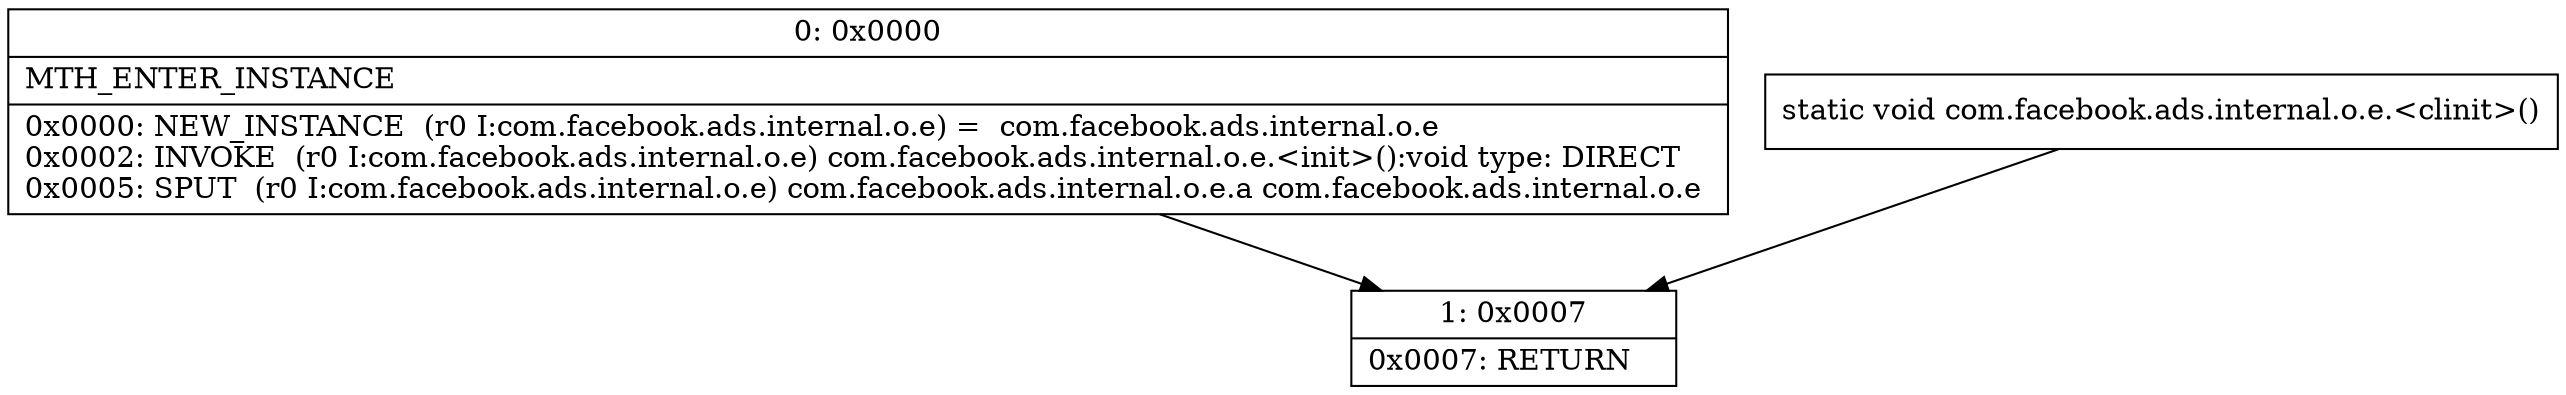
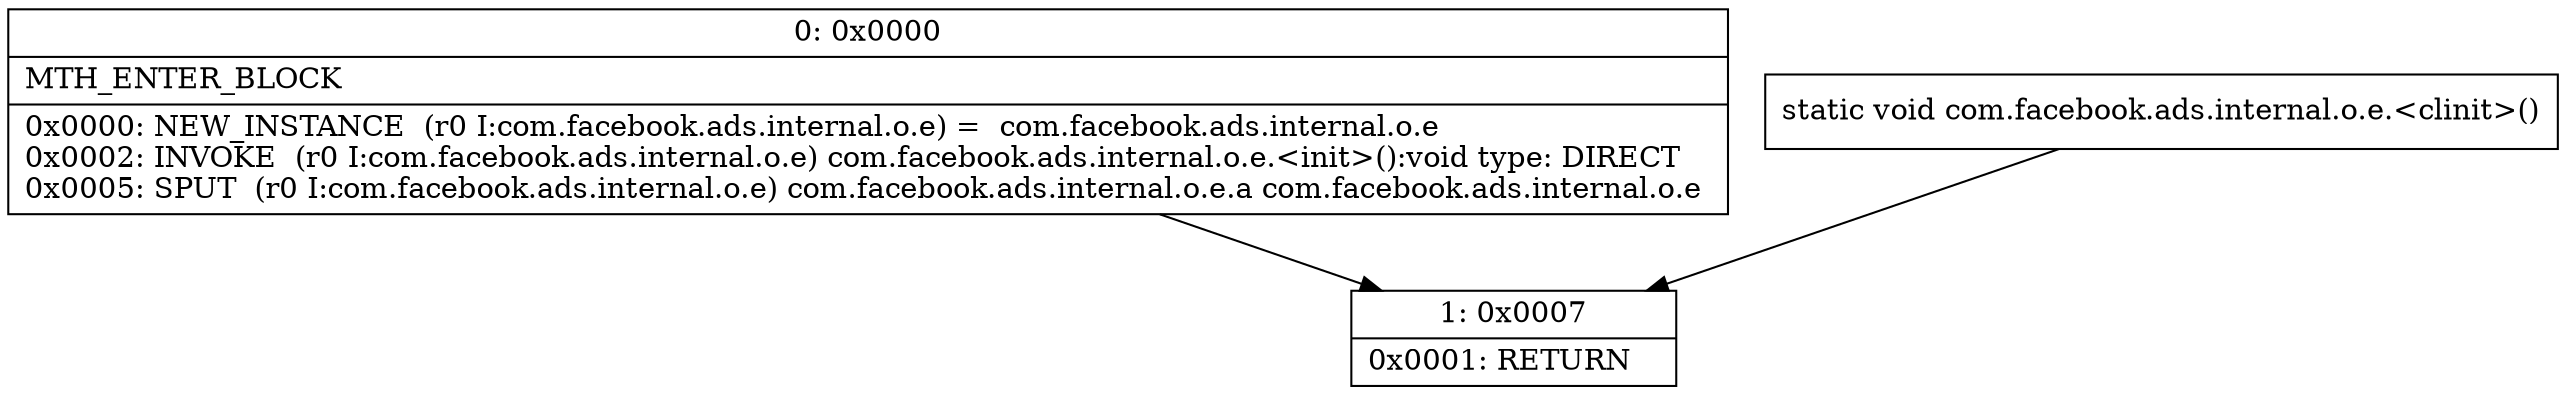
(211, 80) -> (184, 80)
(1514, 361) -> (1514, 361)
